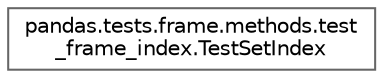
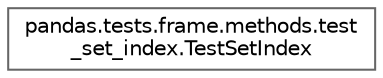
(192, 39) -> (192, 39)
